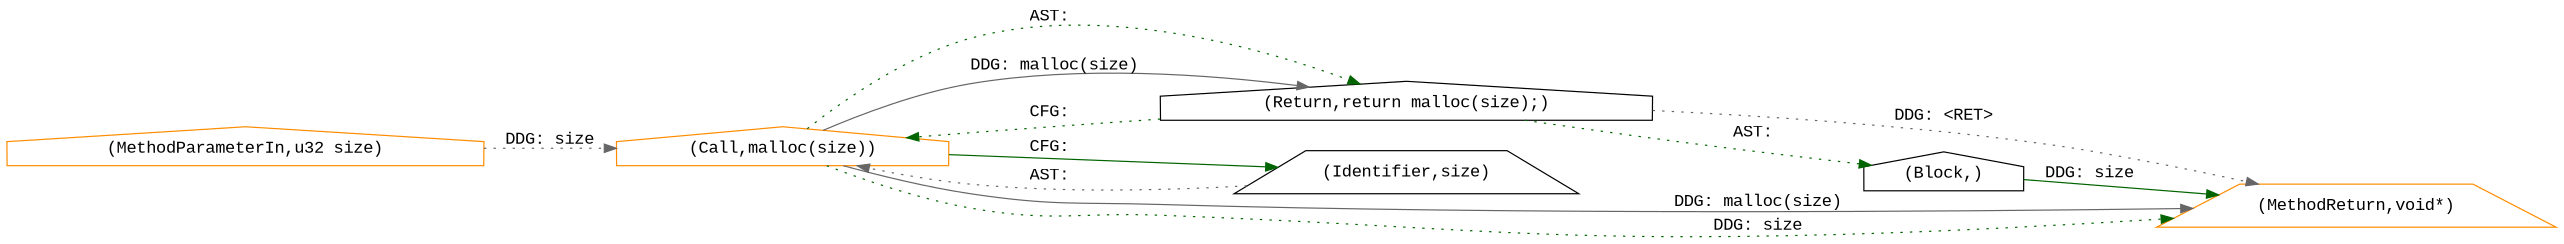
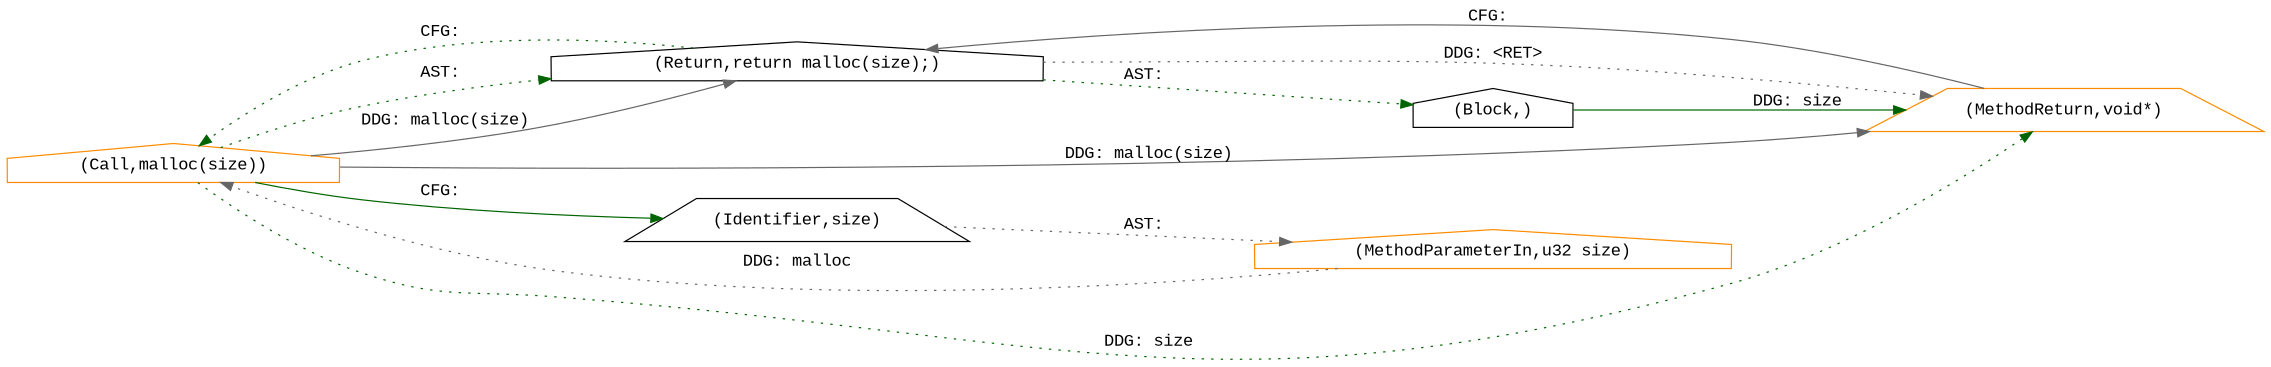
none -> (1464, 26)
(550, 139) -> (797, 261)
(1057, 189) -> (1112, 234)
